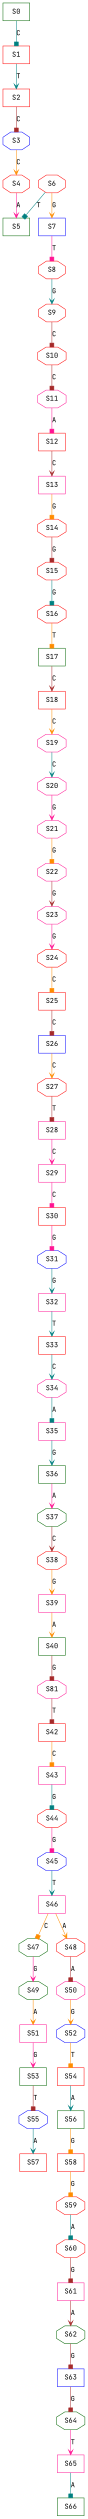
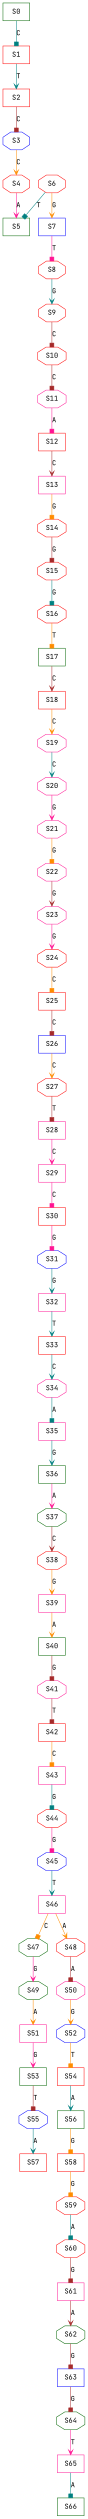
(52, 1690) -> (52, 1690)
